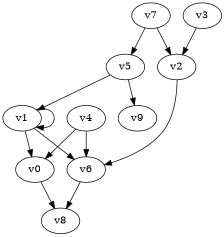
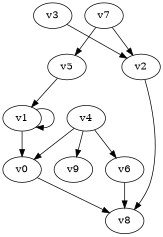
(131, 89) -> (81, 140)
(161, 134) -> (155, 143)
(51, 142) -> none
